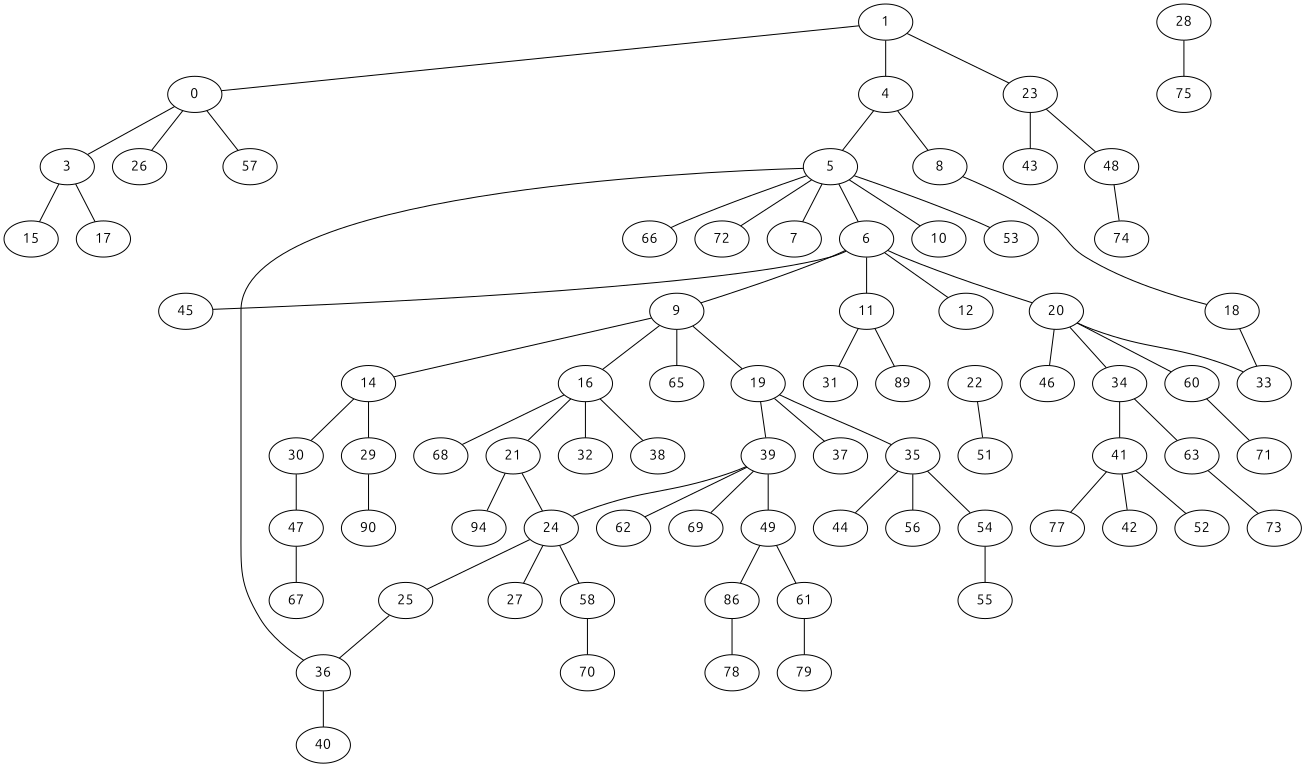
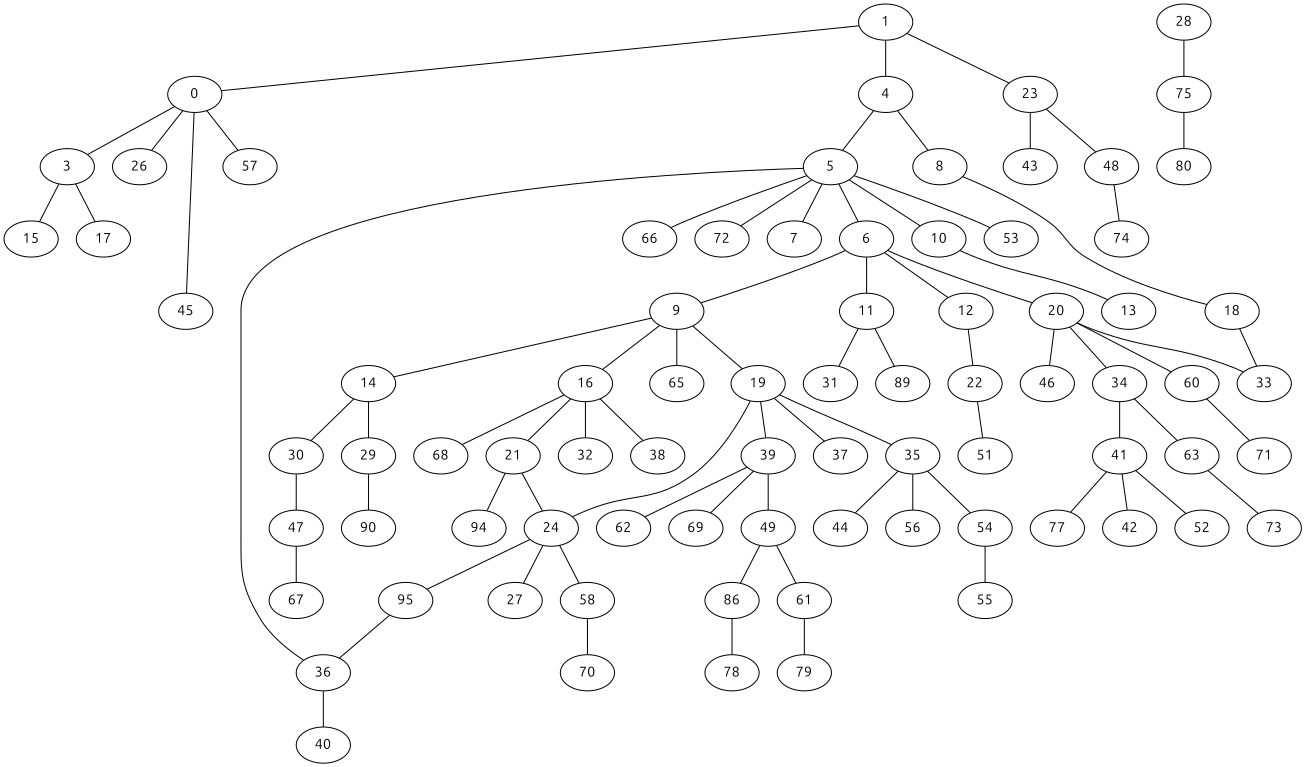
none -> (1184, 167)
(531, 293) -> (190, 203)
none -> (1129, 311)
none -> (971, 347)
(659, 491) -> (678, 484)
(406, 600) -> (406, 600)
